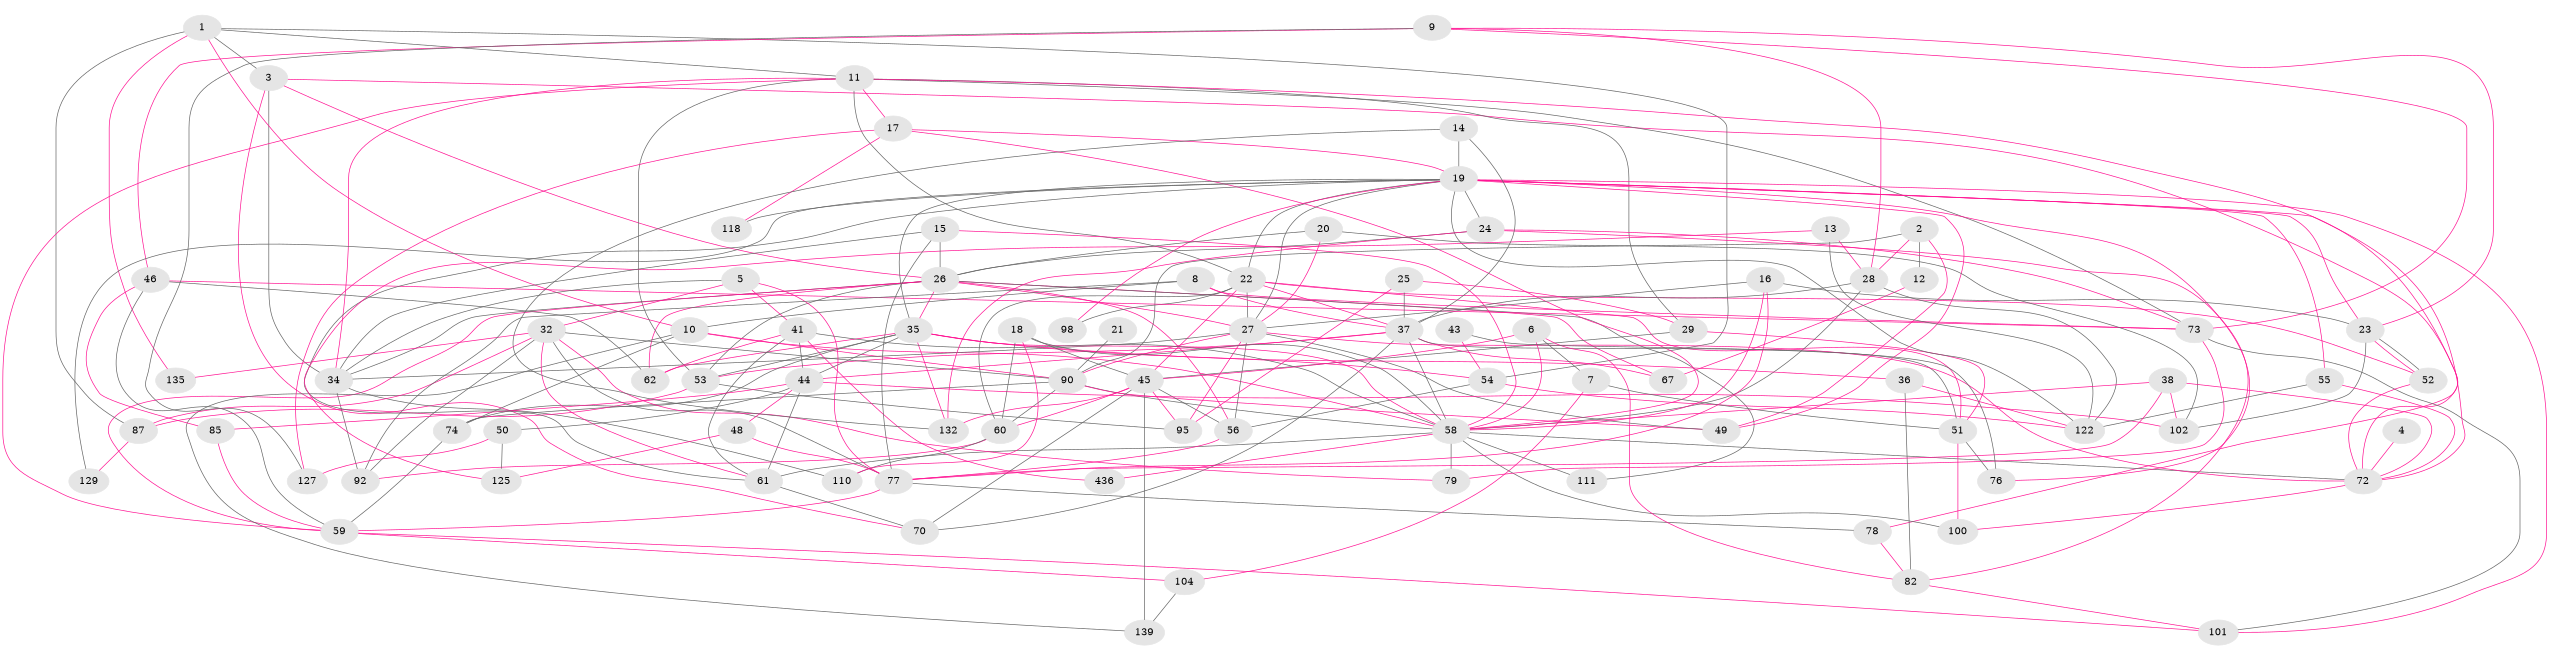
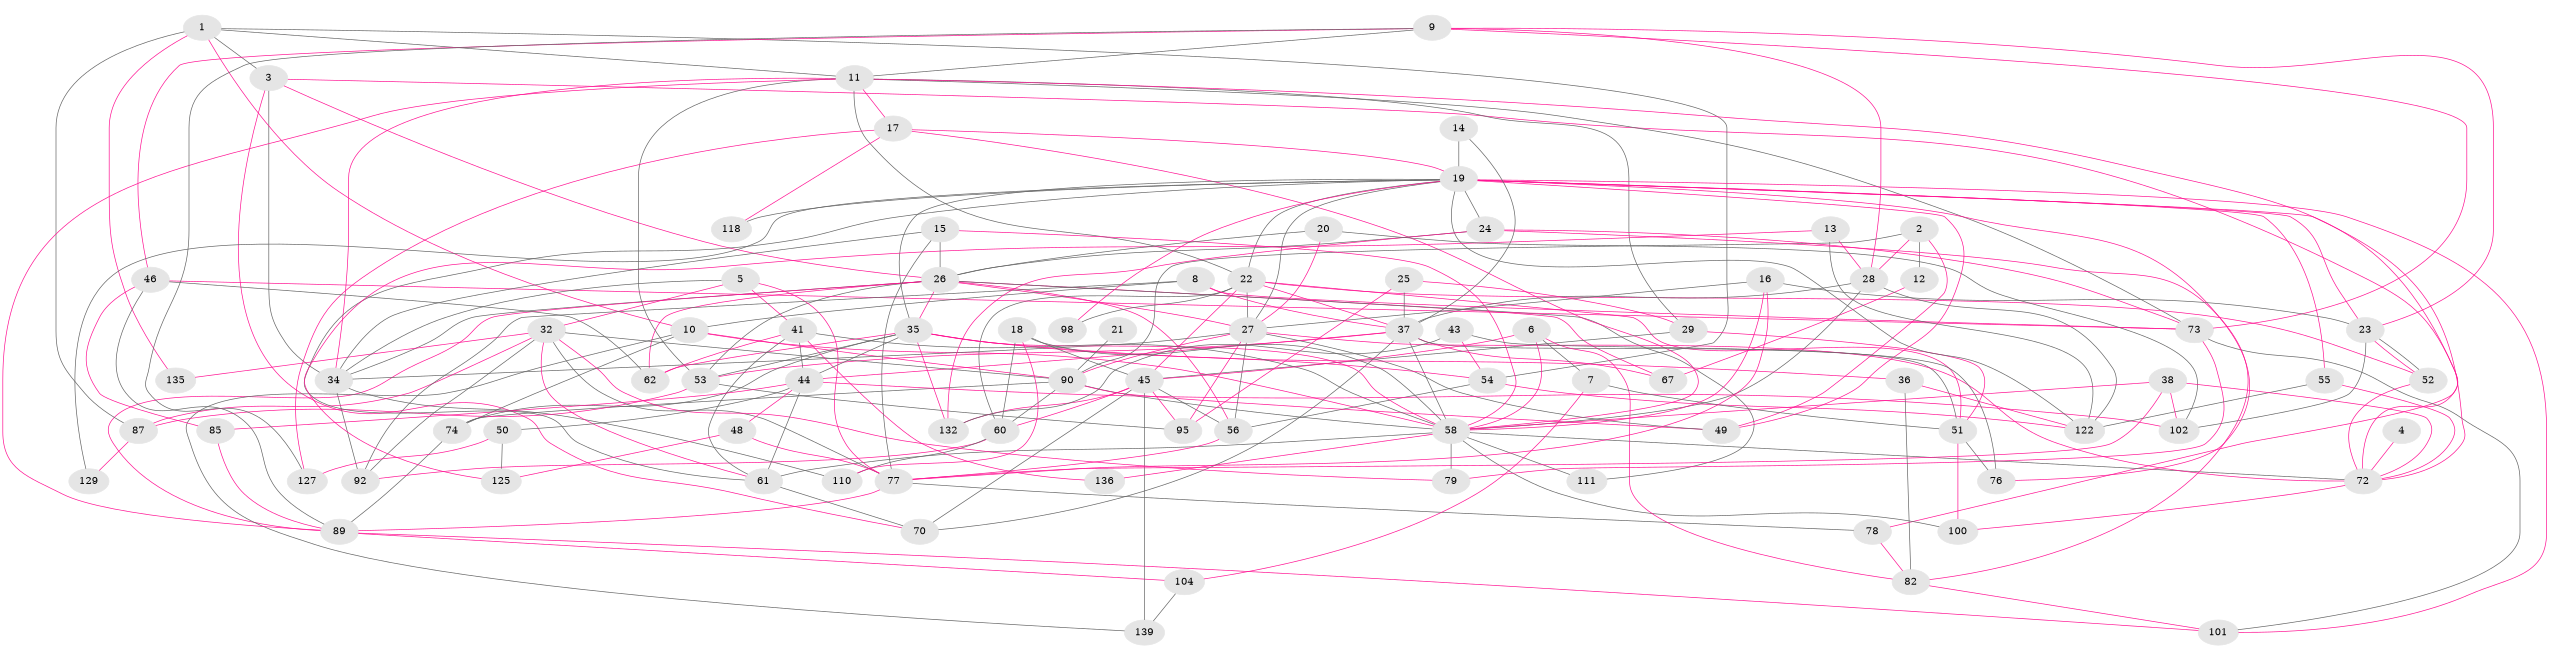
none -> (1170, 51)
(736, 207) -> (1123, 367)
(1105, 481) -> (1105, 481)
(340, 532) -> (340, 532)
